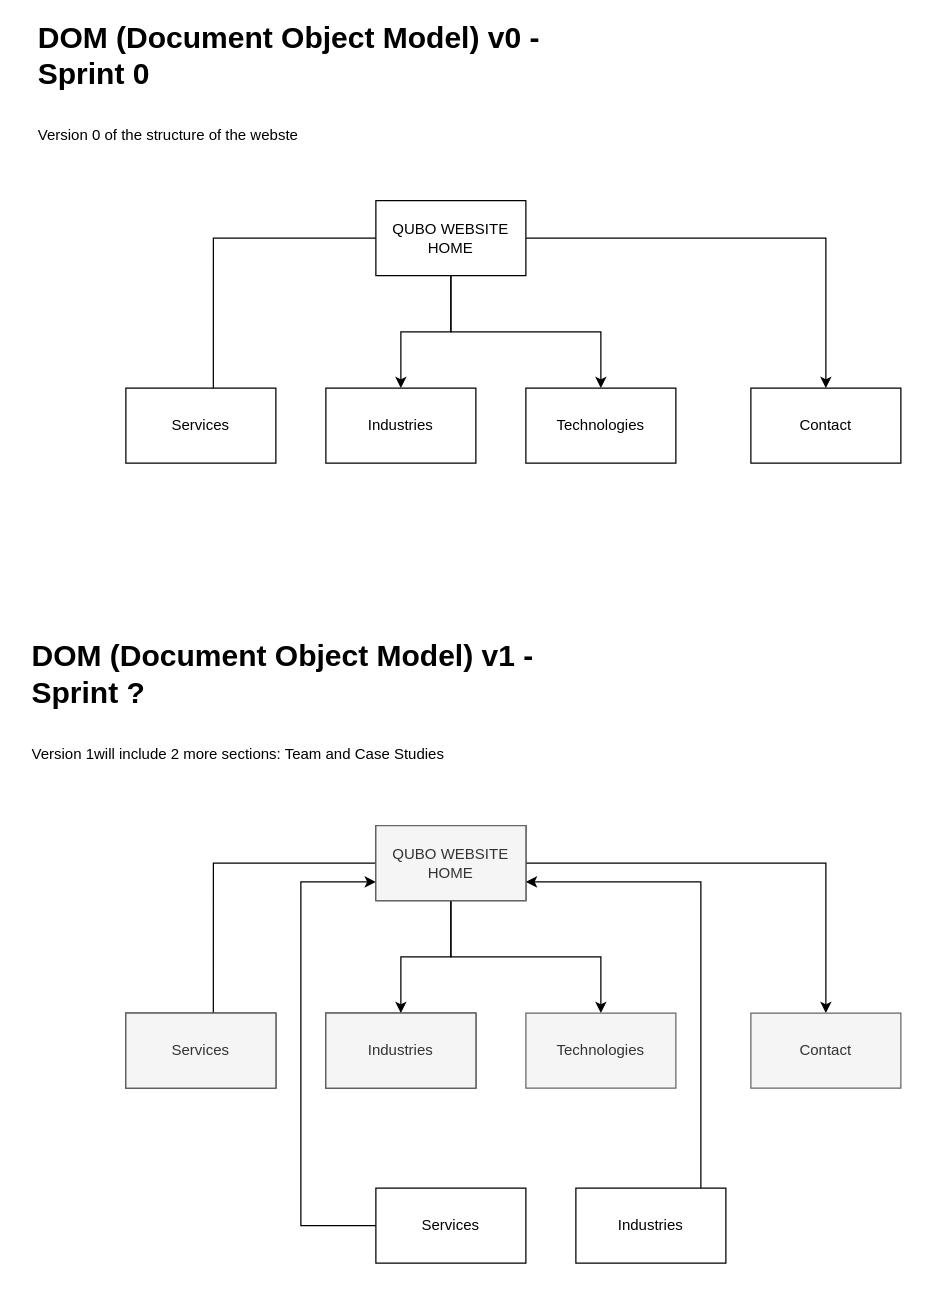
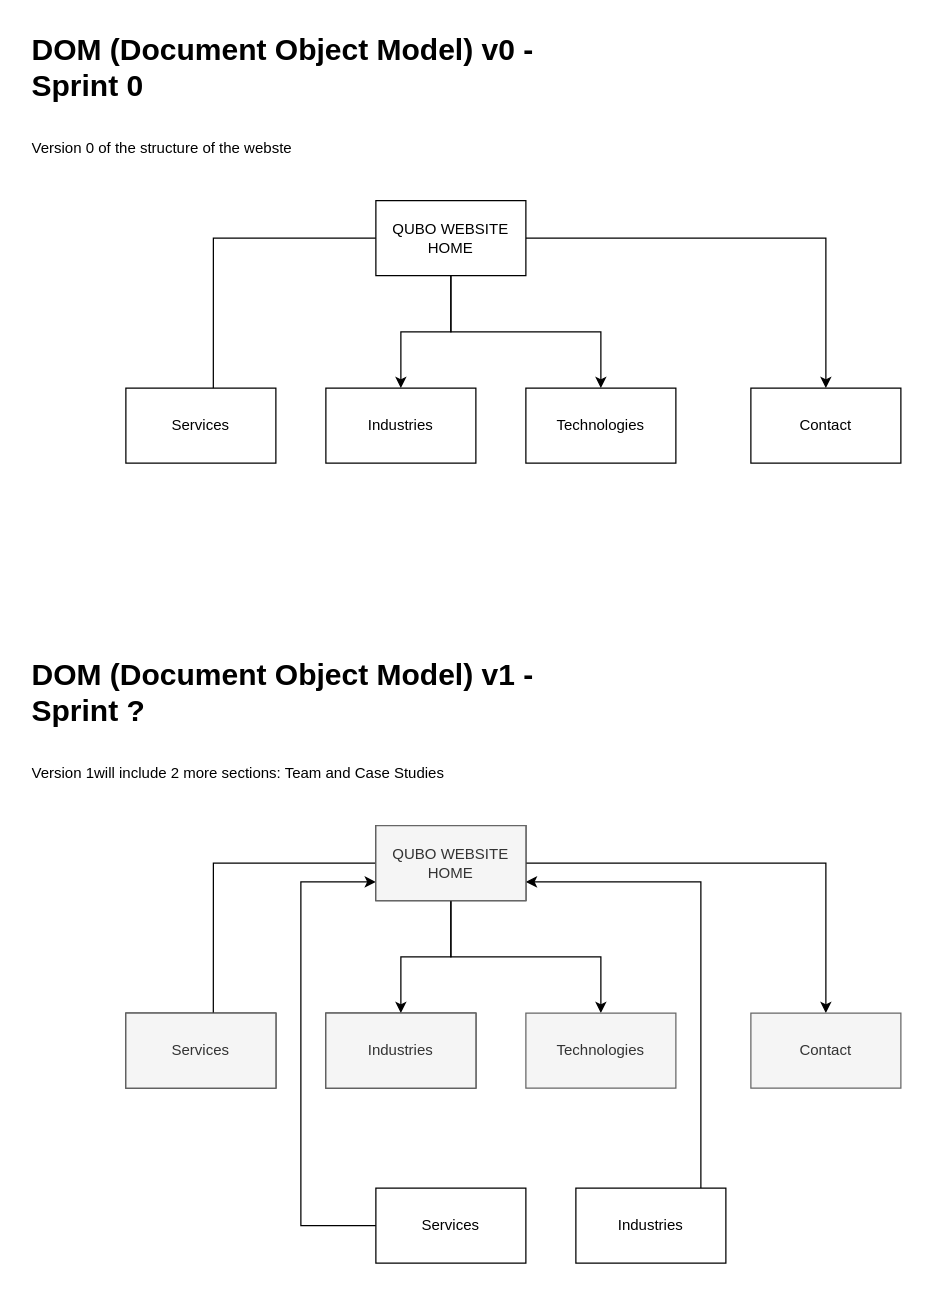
(313, 88) -> (307, 101)
(307, 707) -> (307, 726)
